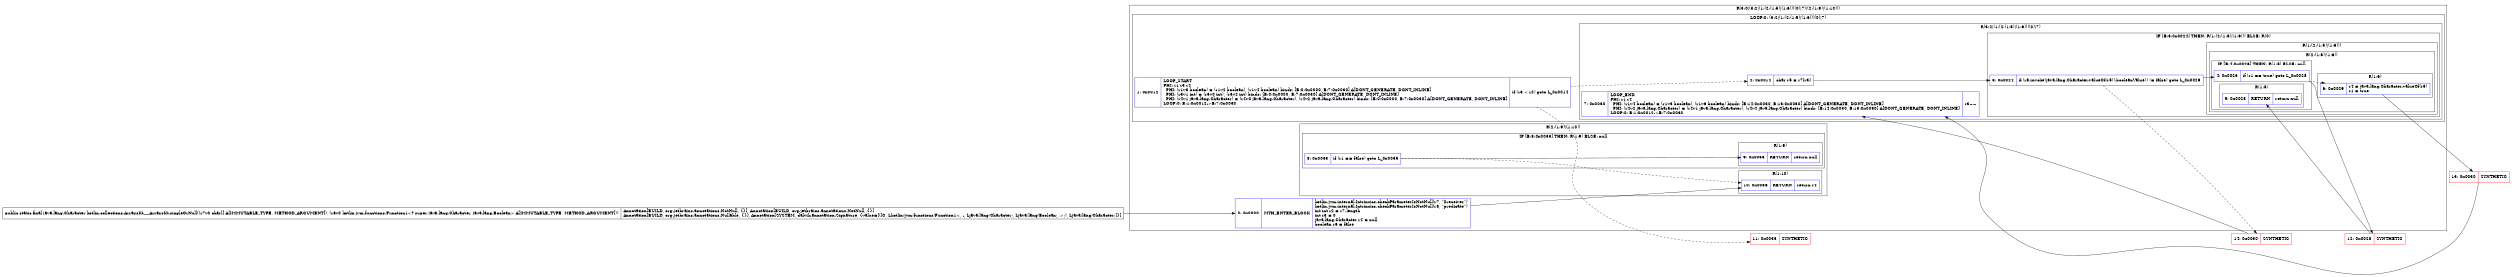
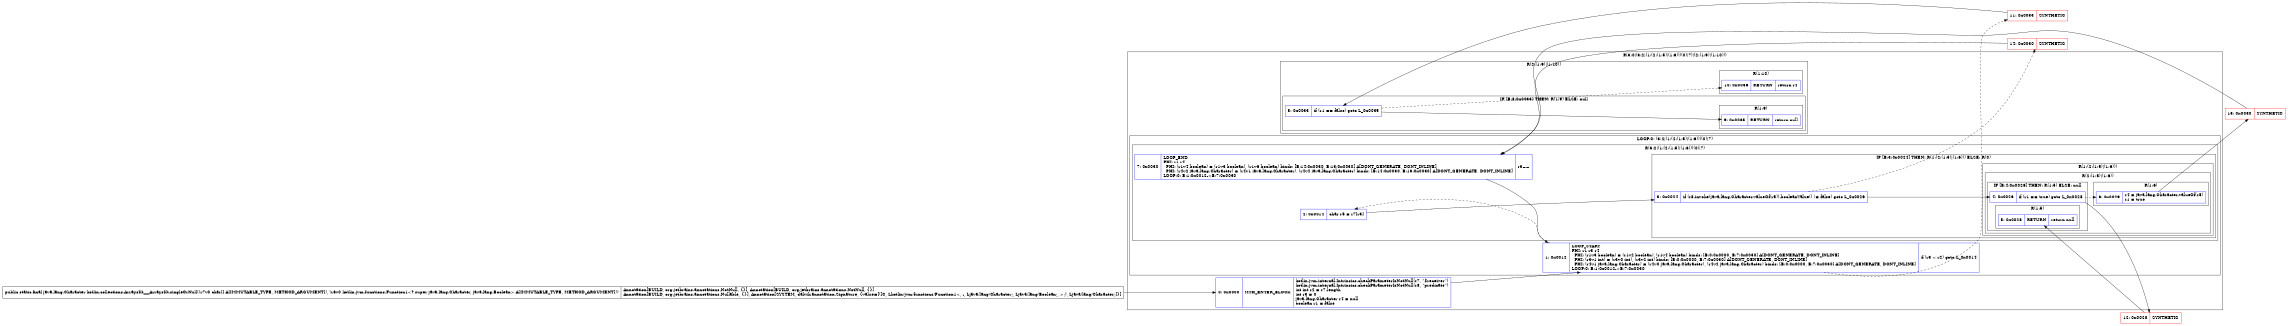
none -> (1668, 8)
(1591, 198) -> (1514, 278)
none -> (1527, 202)
(1335, 224) -> (1315, 304)
